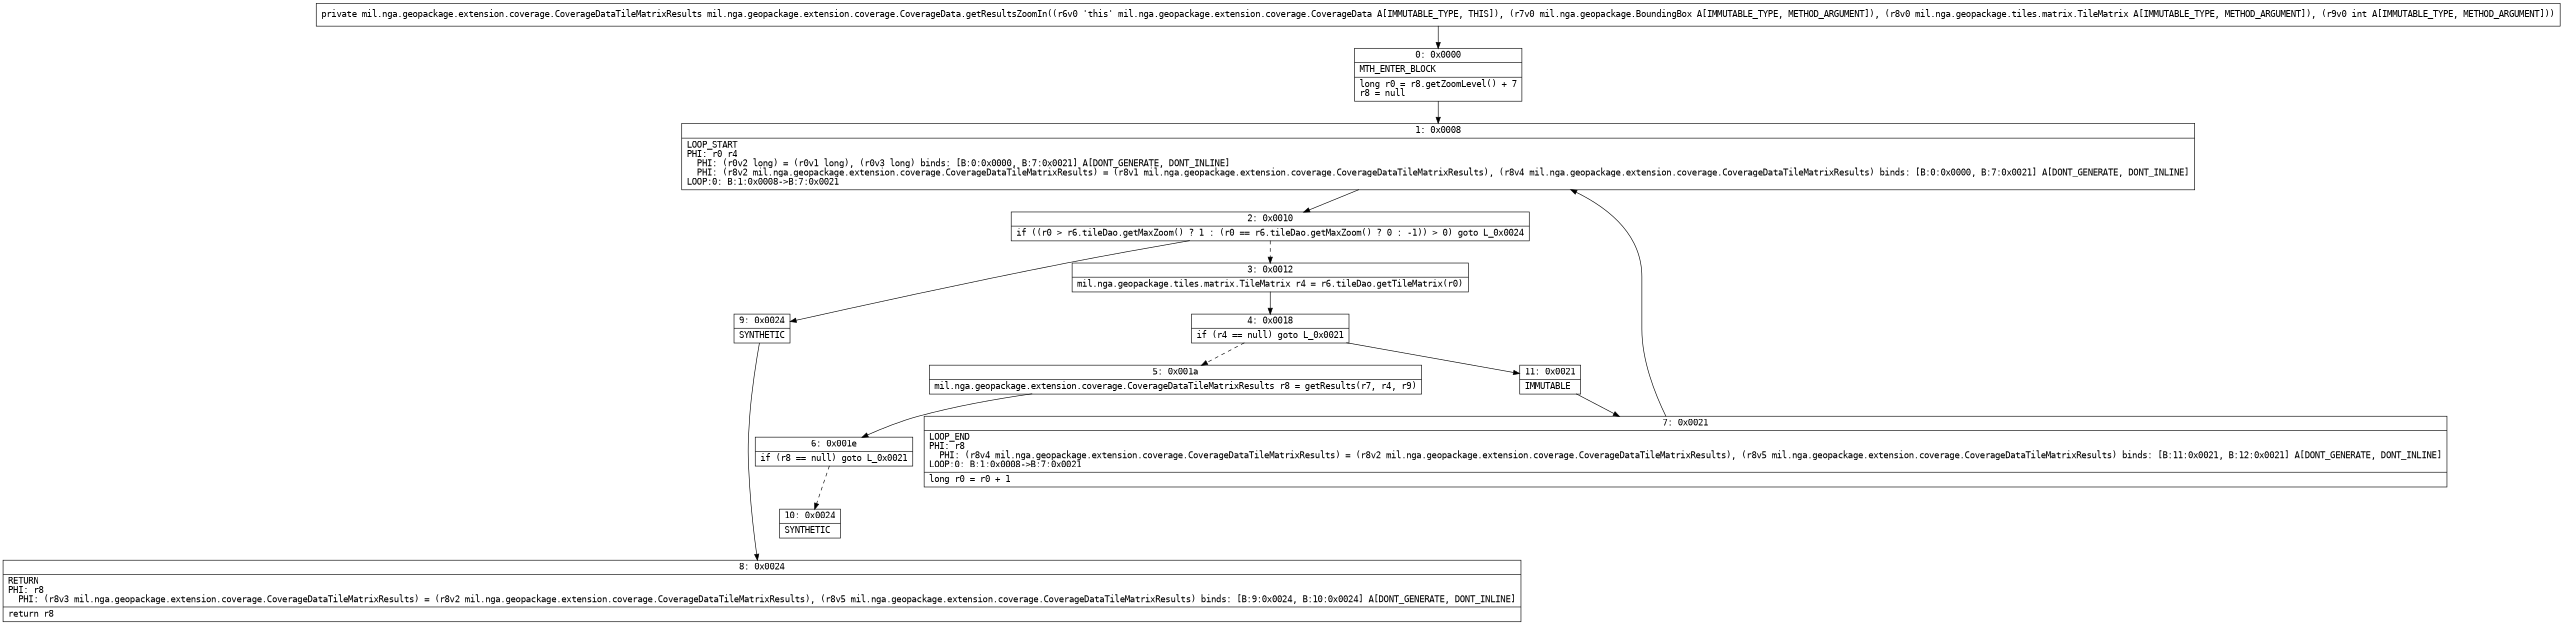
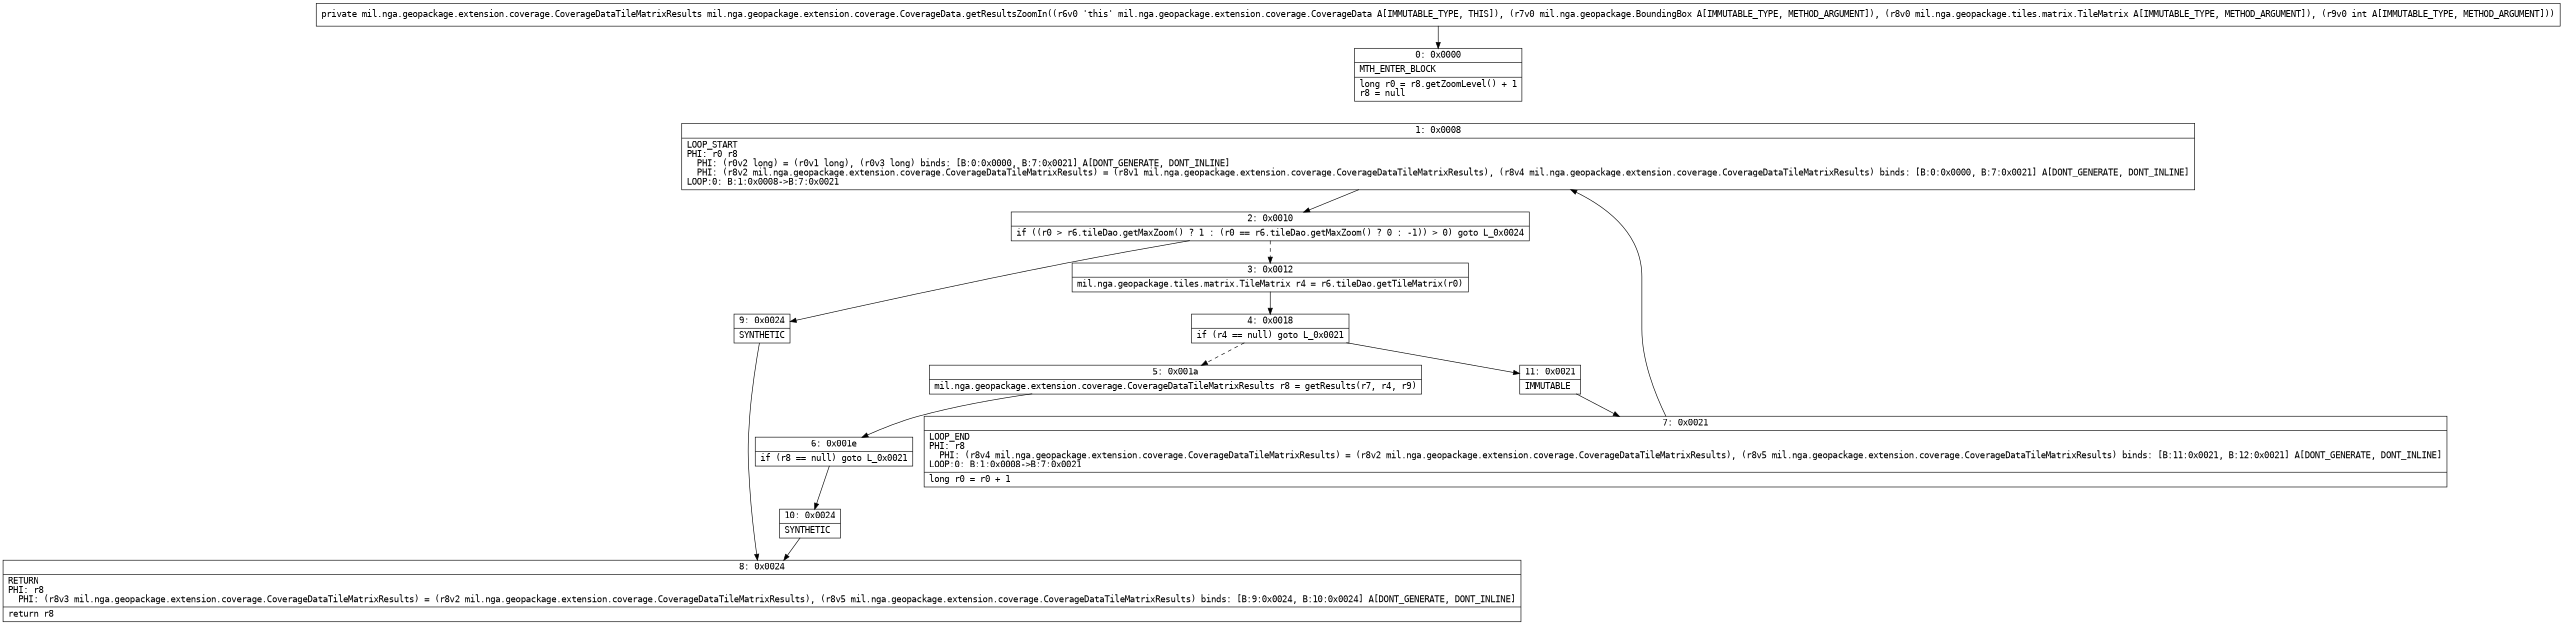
(1438, 84) -> (1438, 84)
(1438, 109) -> none
(715, 154) -> (715, 154)
(823, 485) -> (823, 485)
none -> (794, 547)
